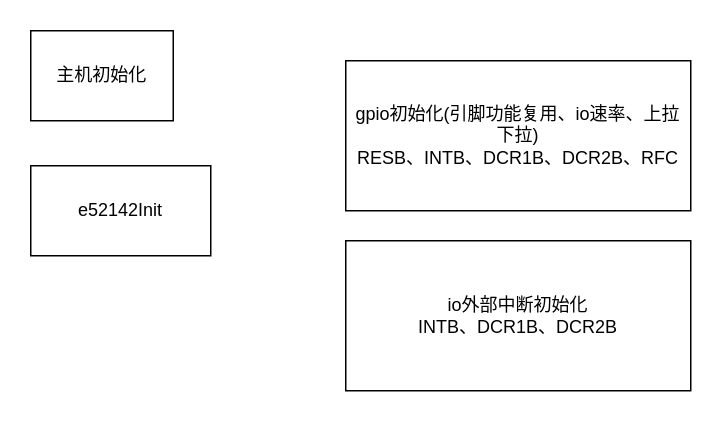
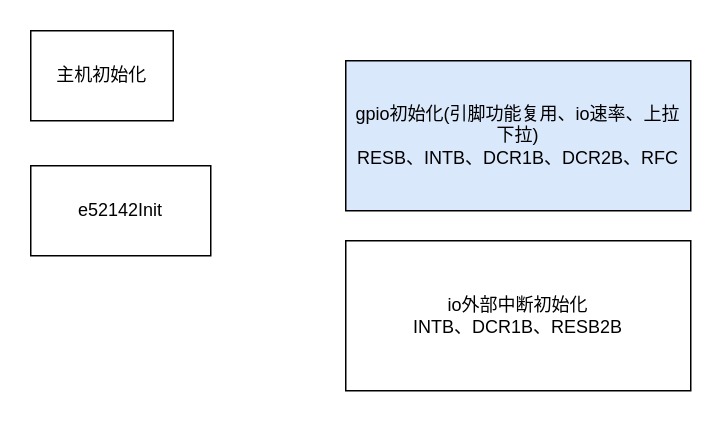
(518, 136) -> (518, 136)
(518, 316) -> (518, 316)
